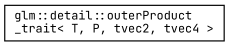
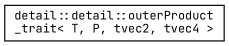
(114, 23) -> (114, 23)
